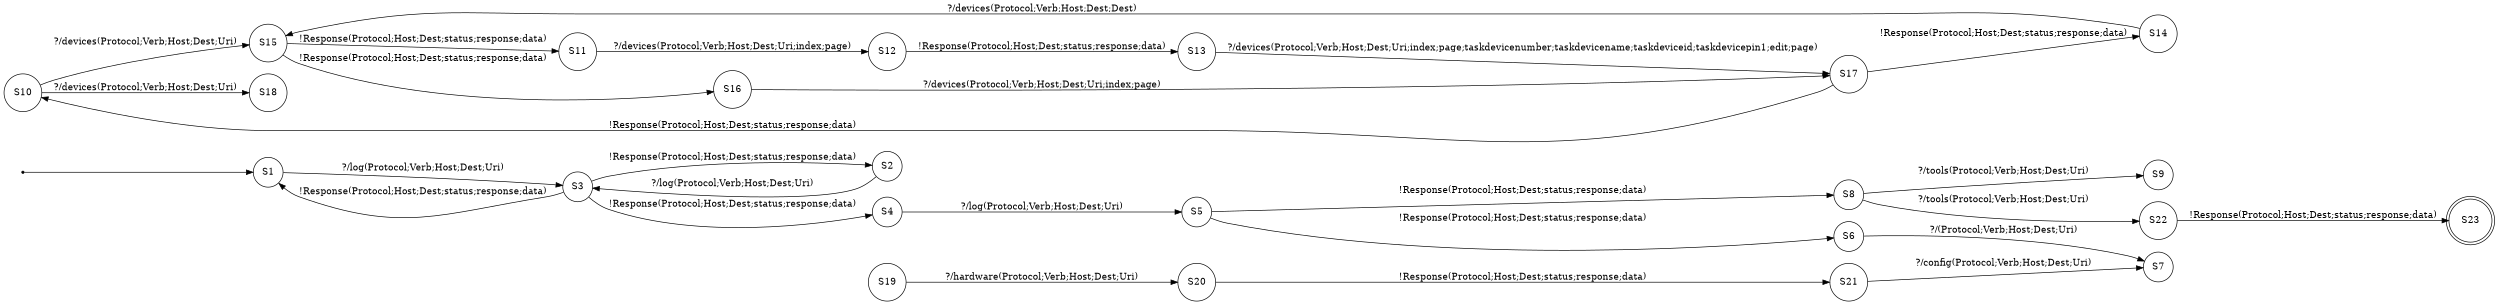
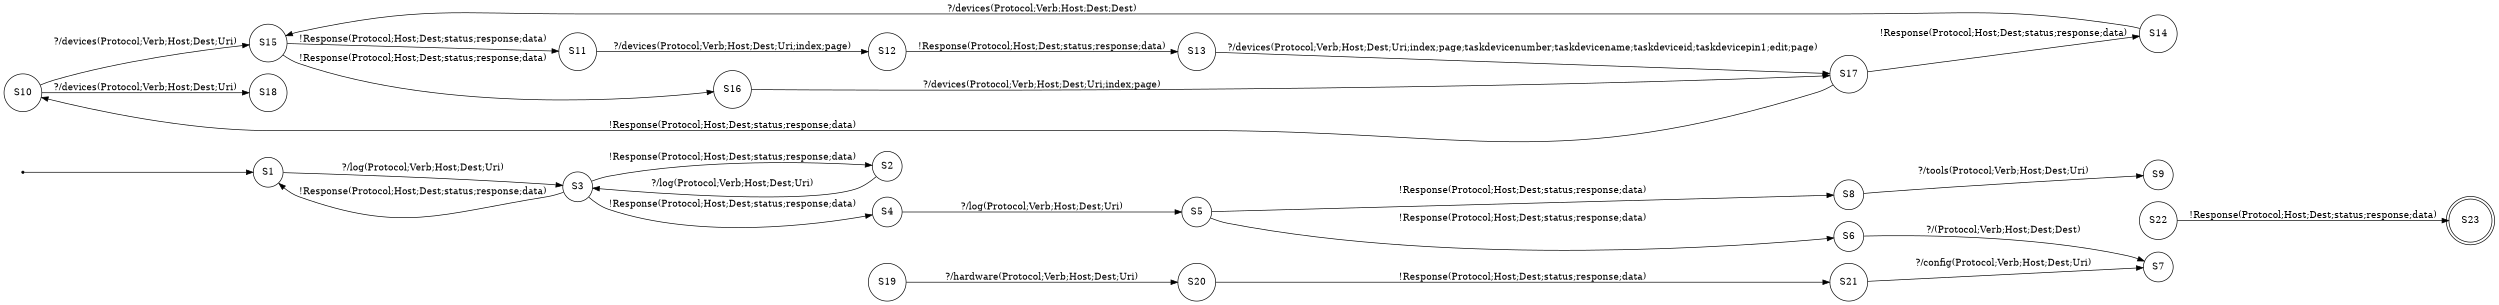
(1997, 218) -> none
(2004, 230) -> (2004, 230)
